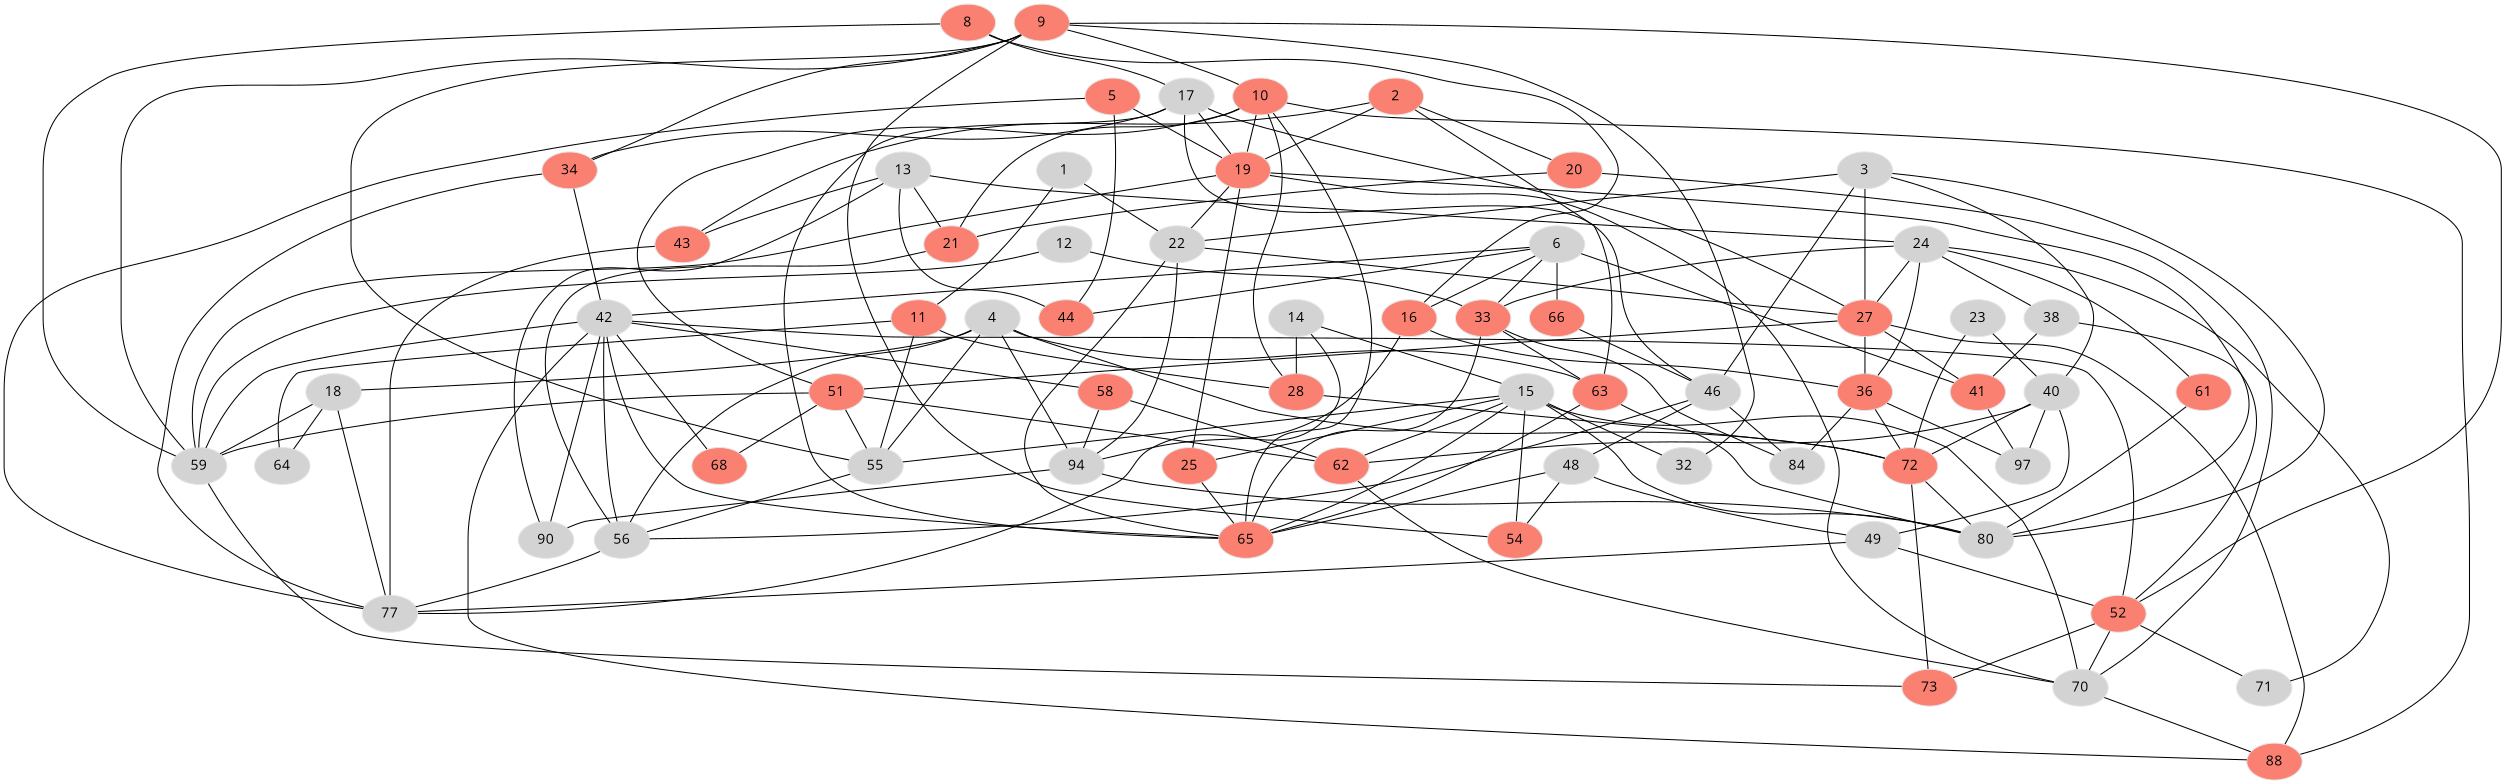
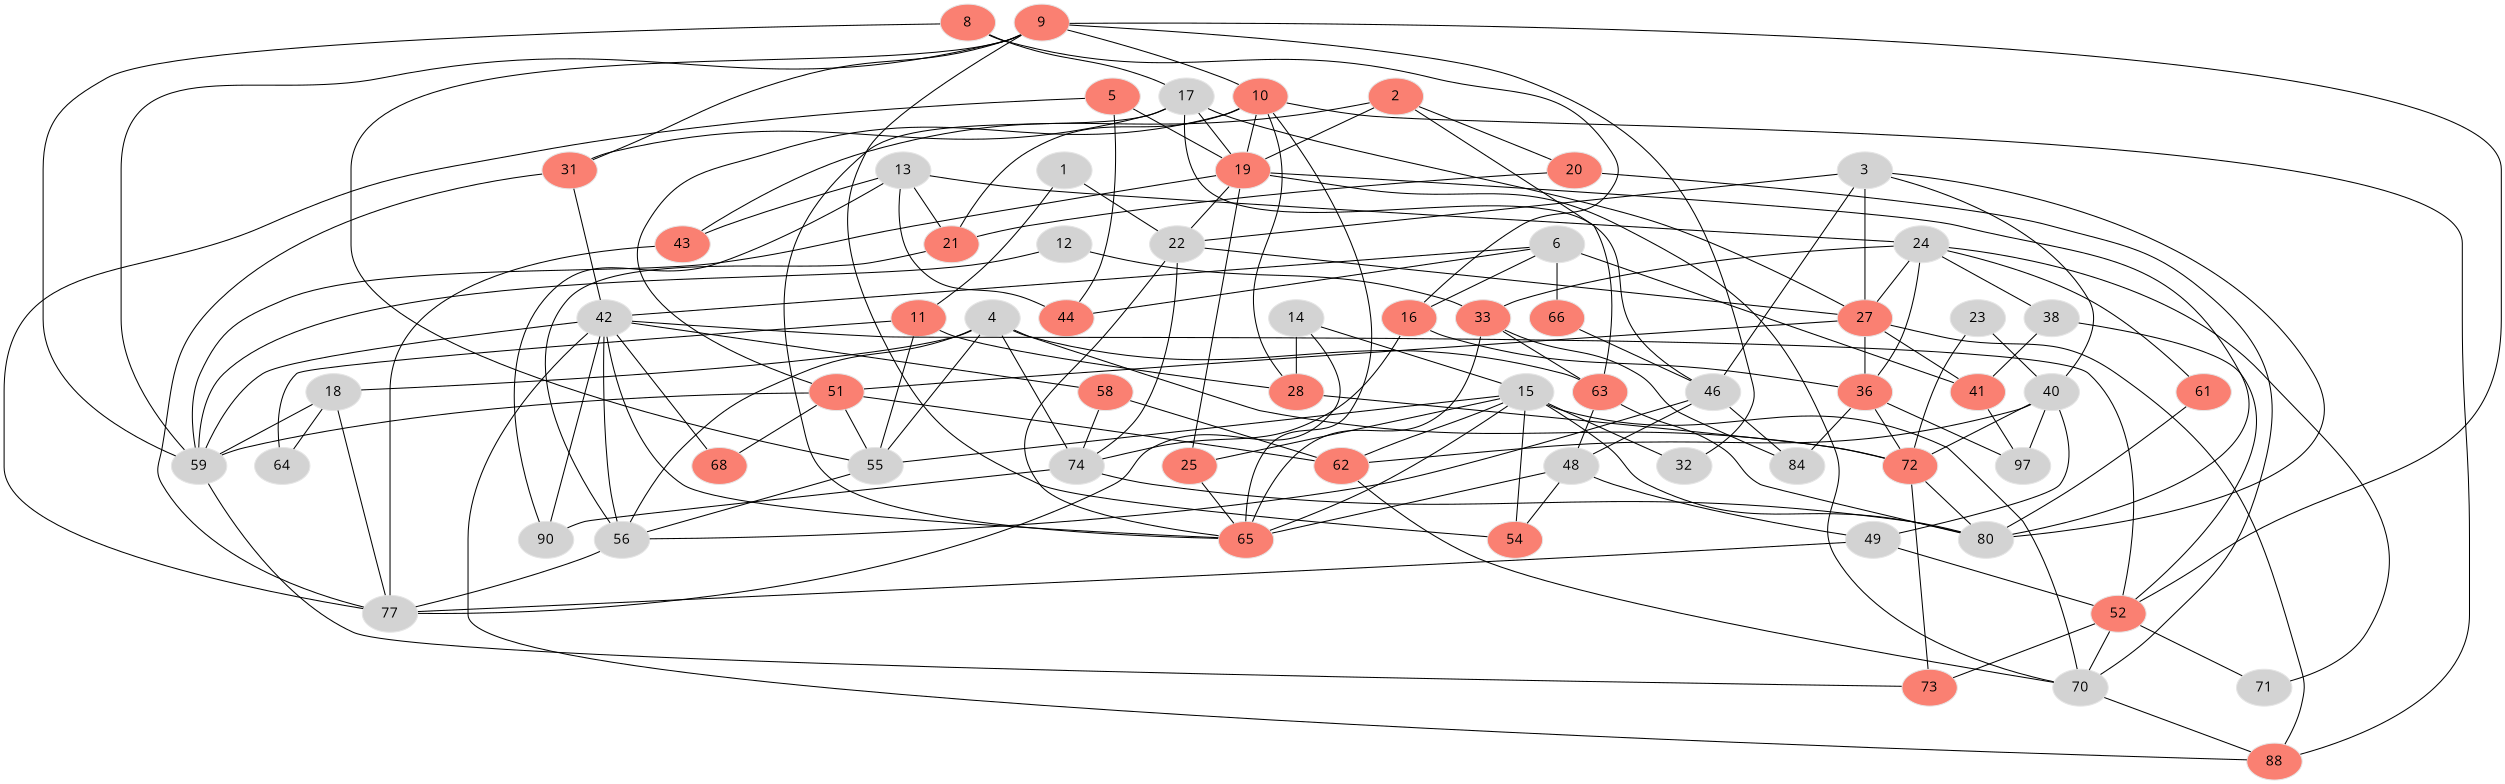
(570, 170) -> (570, 170)
(1527, 275) -> none
(1077, 466) -> (1077, 466)
(1431, 481) -> (1586, 429)
